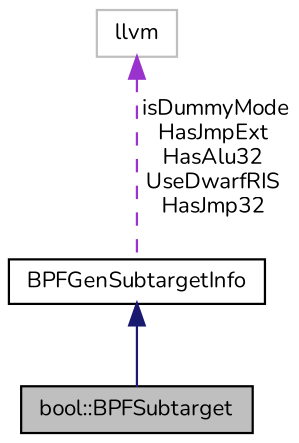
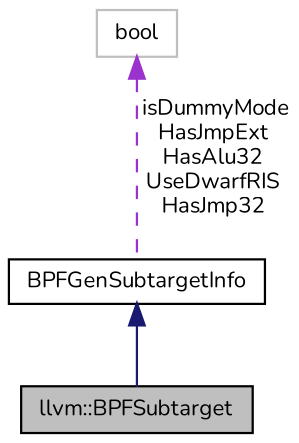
(137, 33) -> (137, 33)
(137, 410) -> (137, 410)
